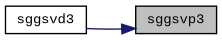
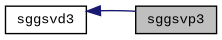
(104, 29) -> (118, 11)
